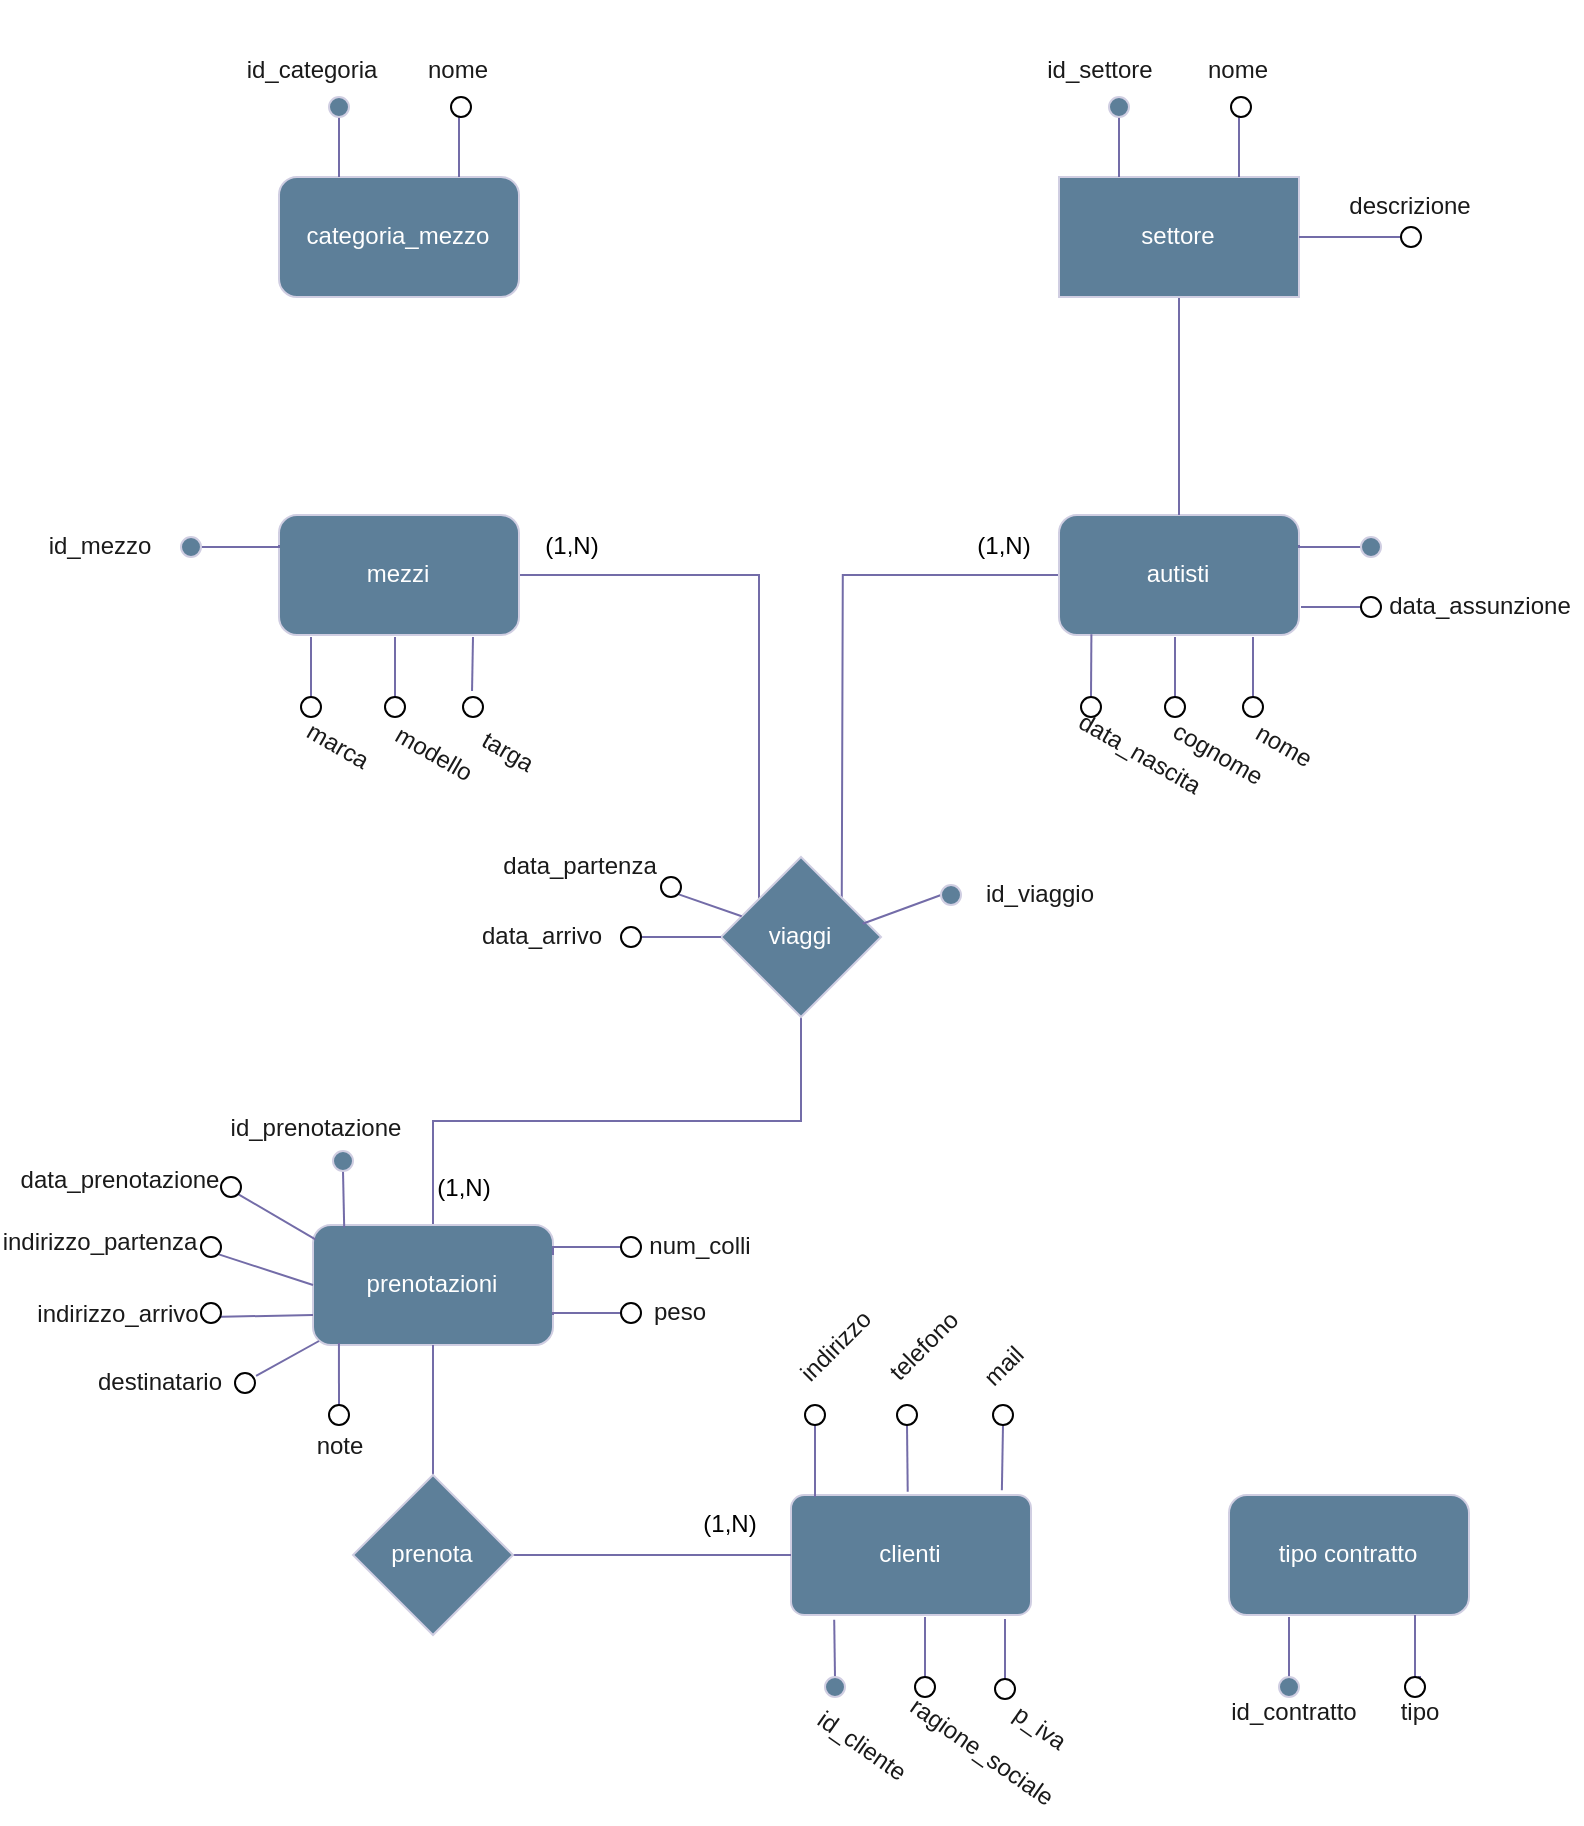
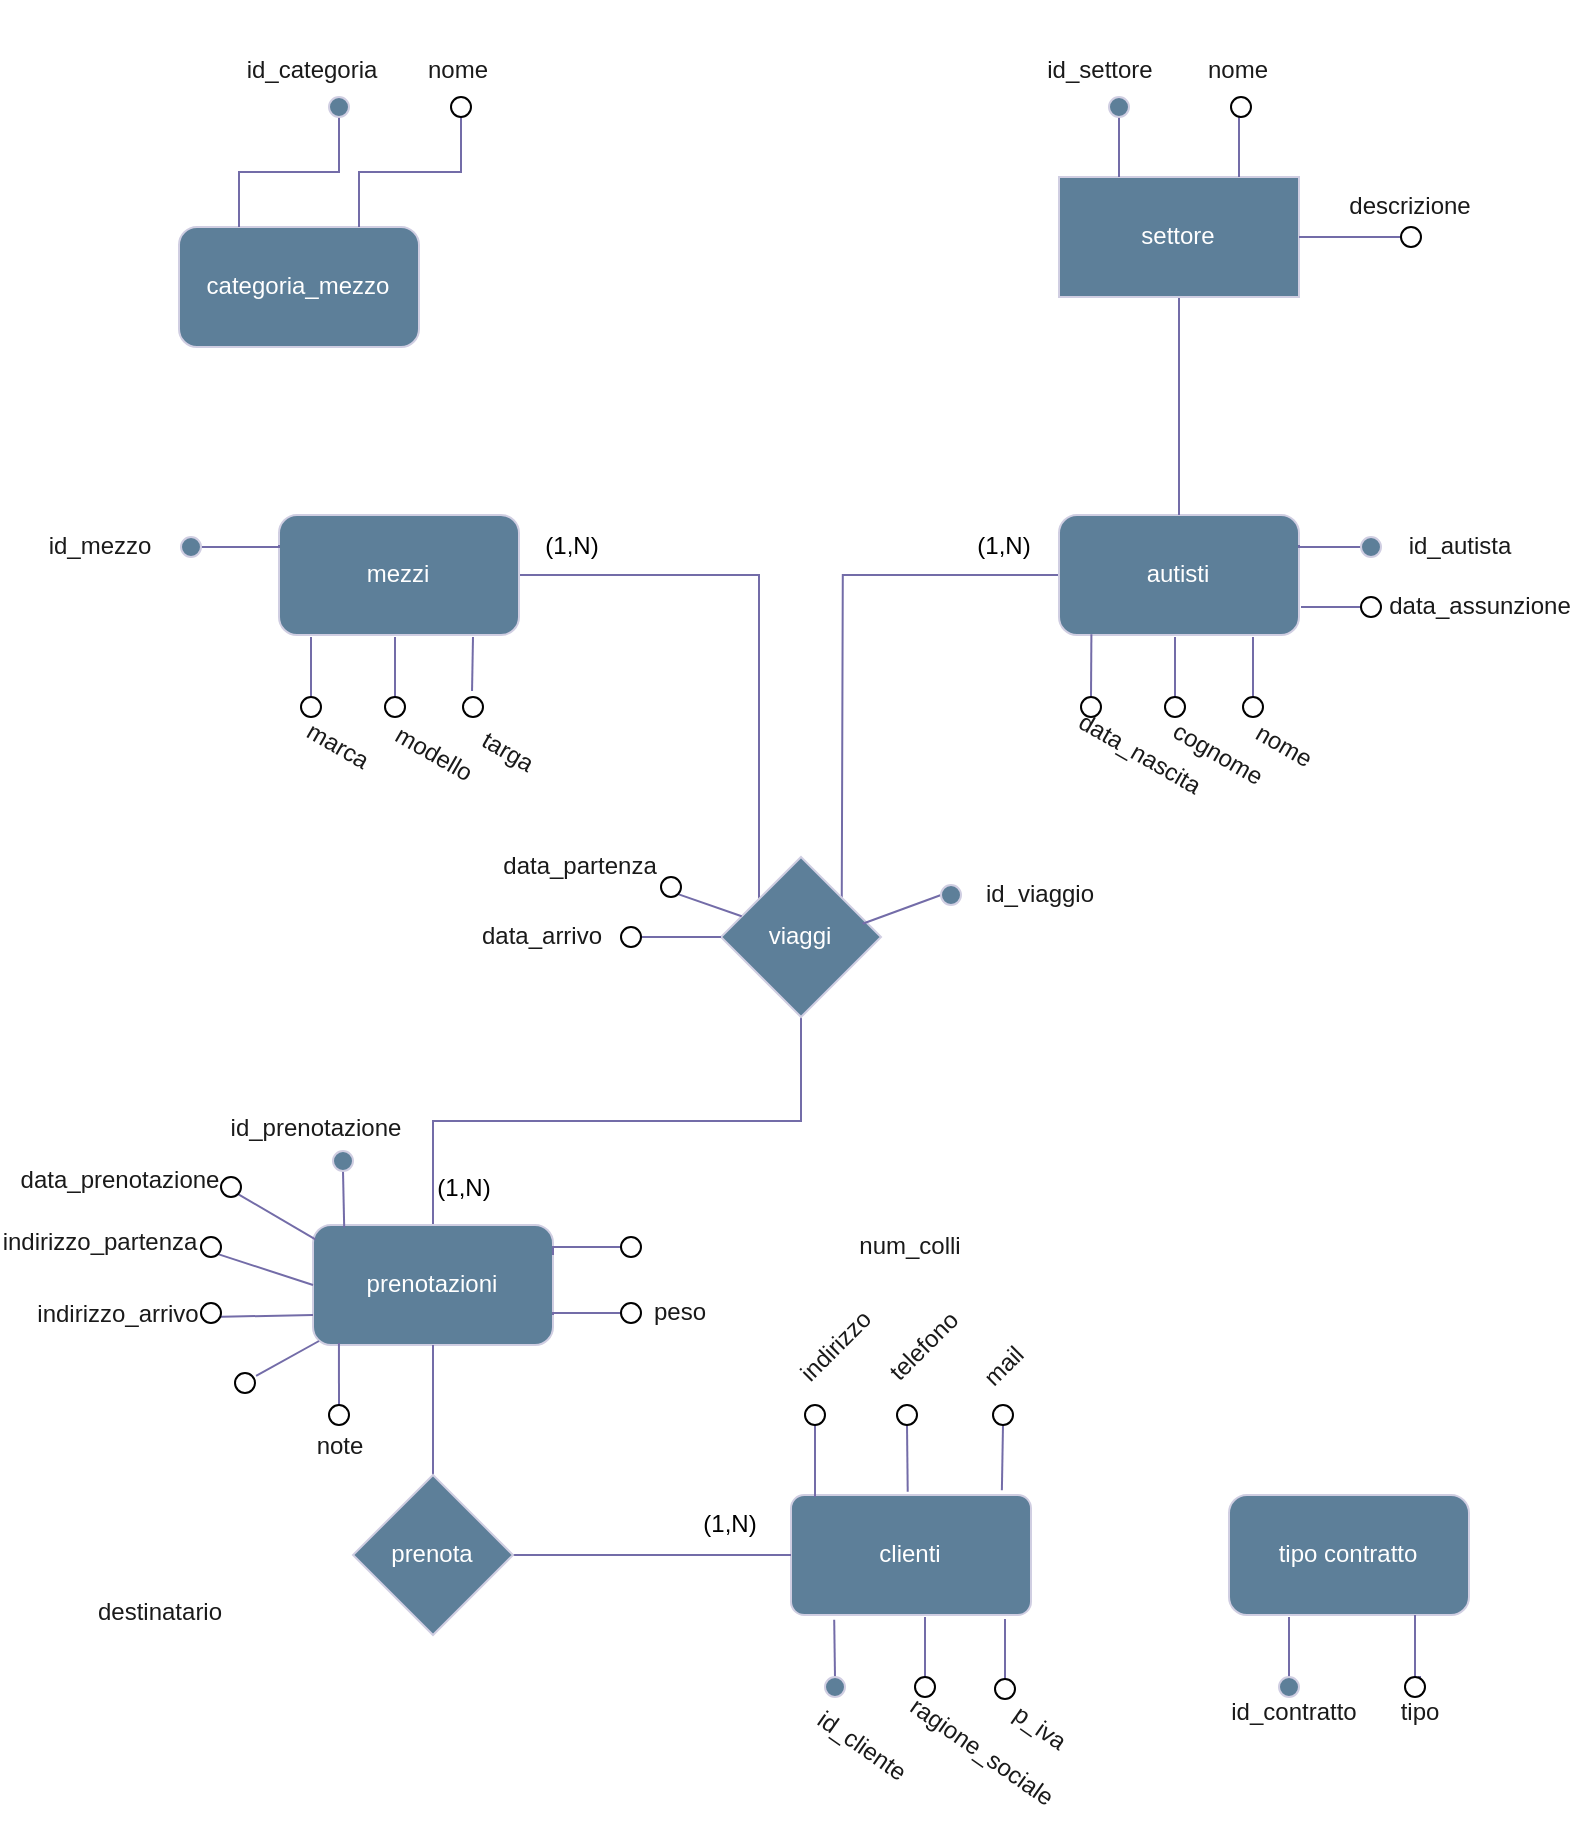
(399, 237) -> (299, 287)
none -> (1461, 547)
(701, 1247) -> (911, 1247)
(161, 1383) -> (161, 1613)
